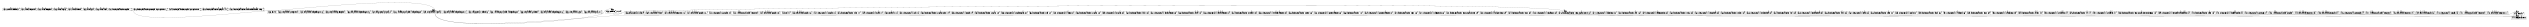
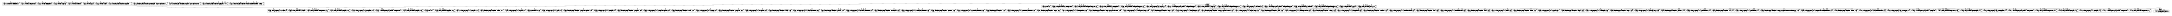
(614, 12) -> none
(2519, 14) -> none
